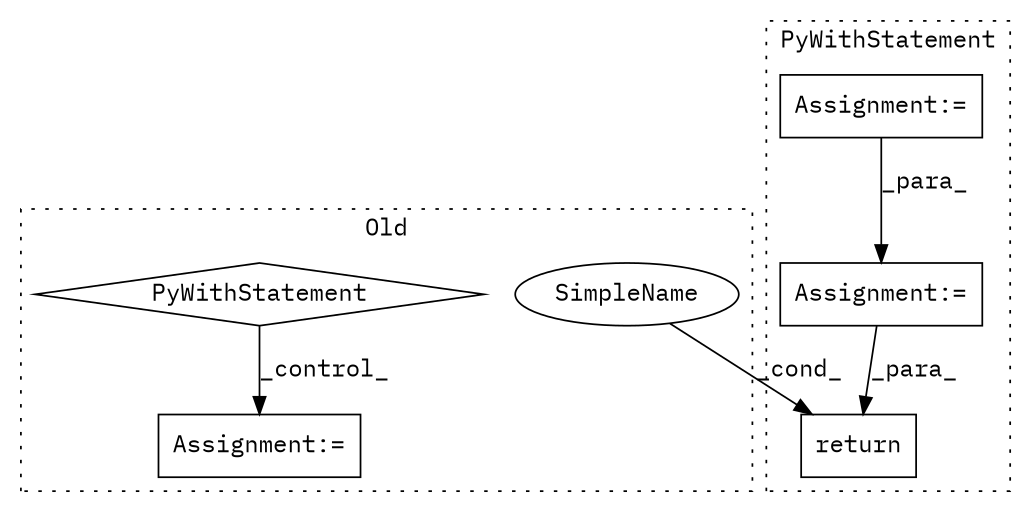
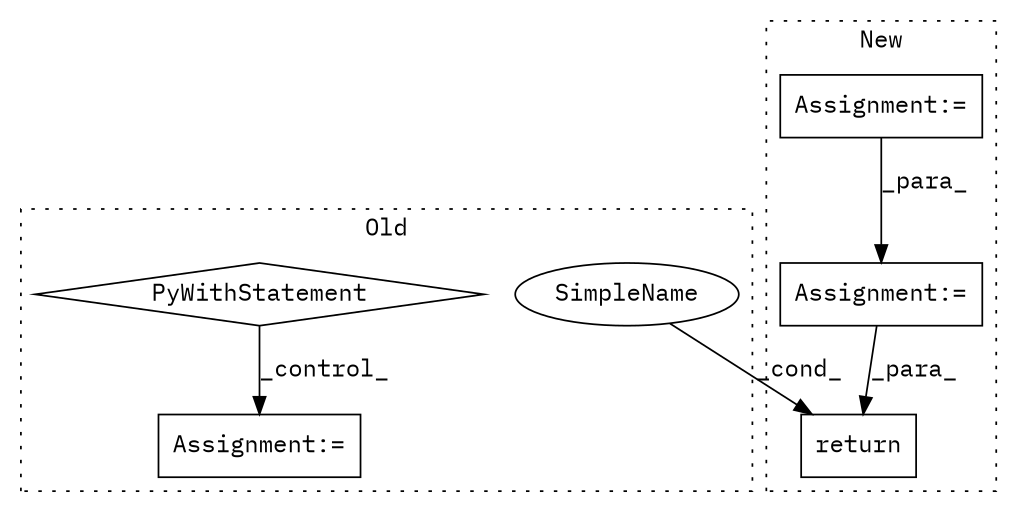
(888, 41) -> (881, 41)
